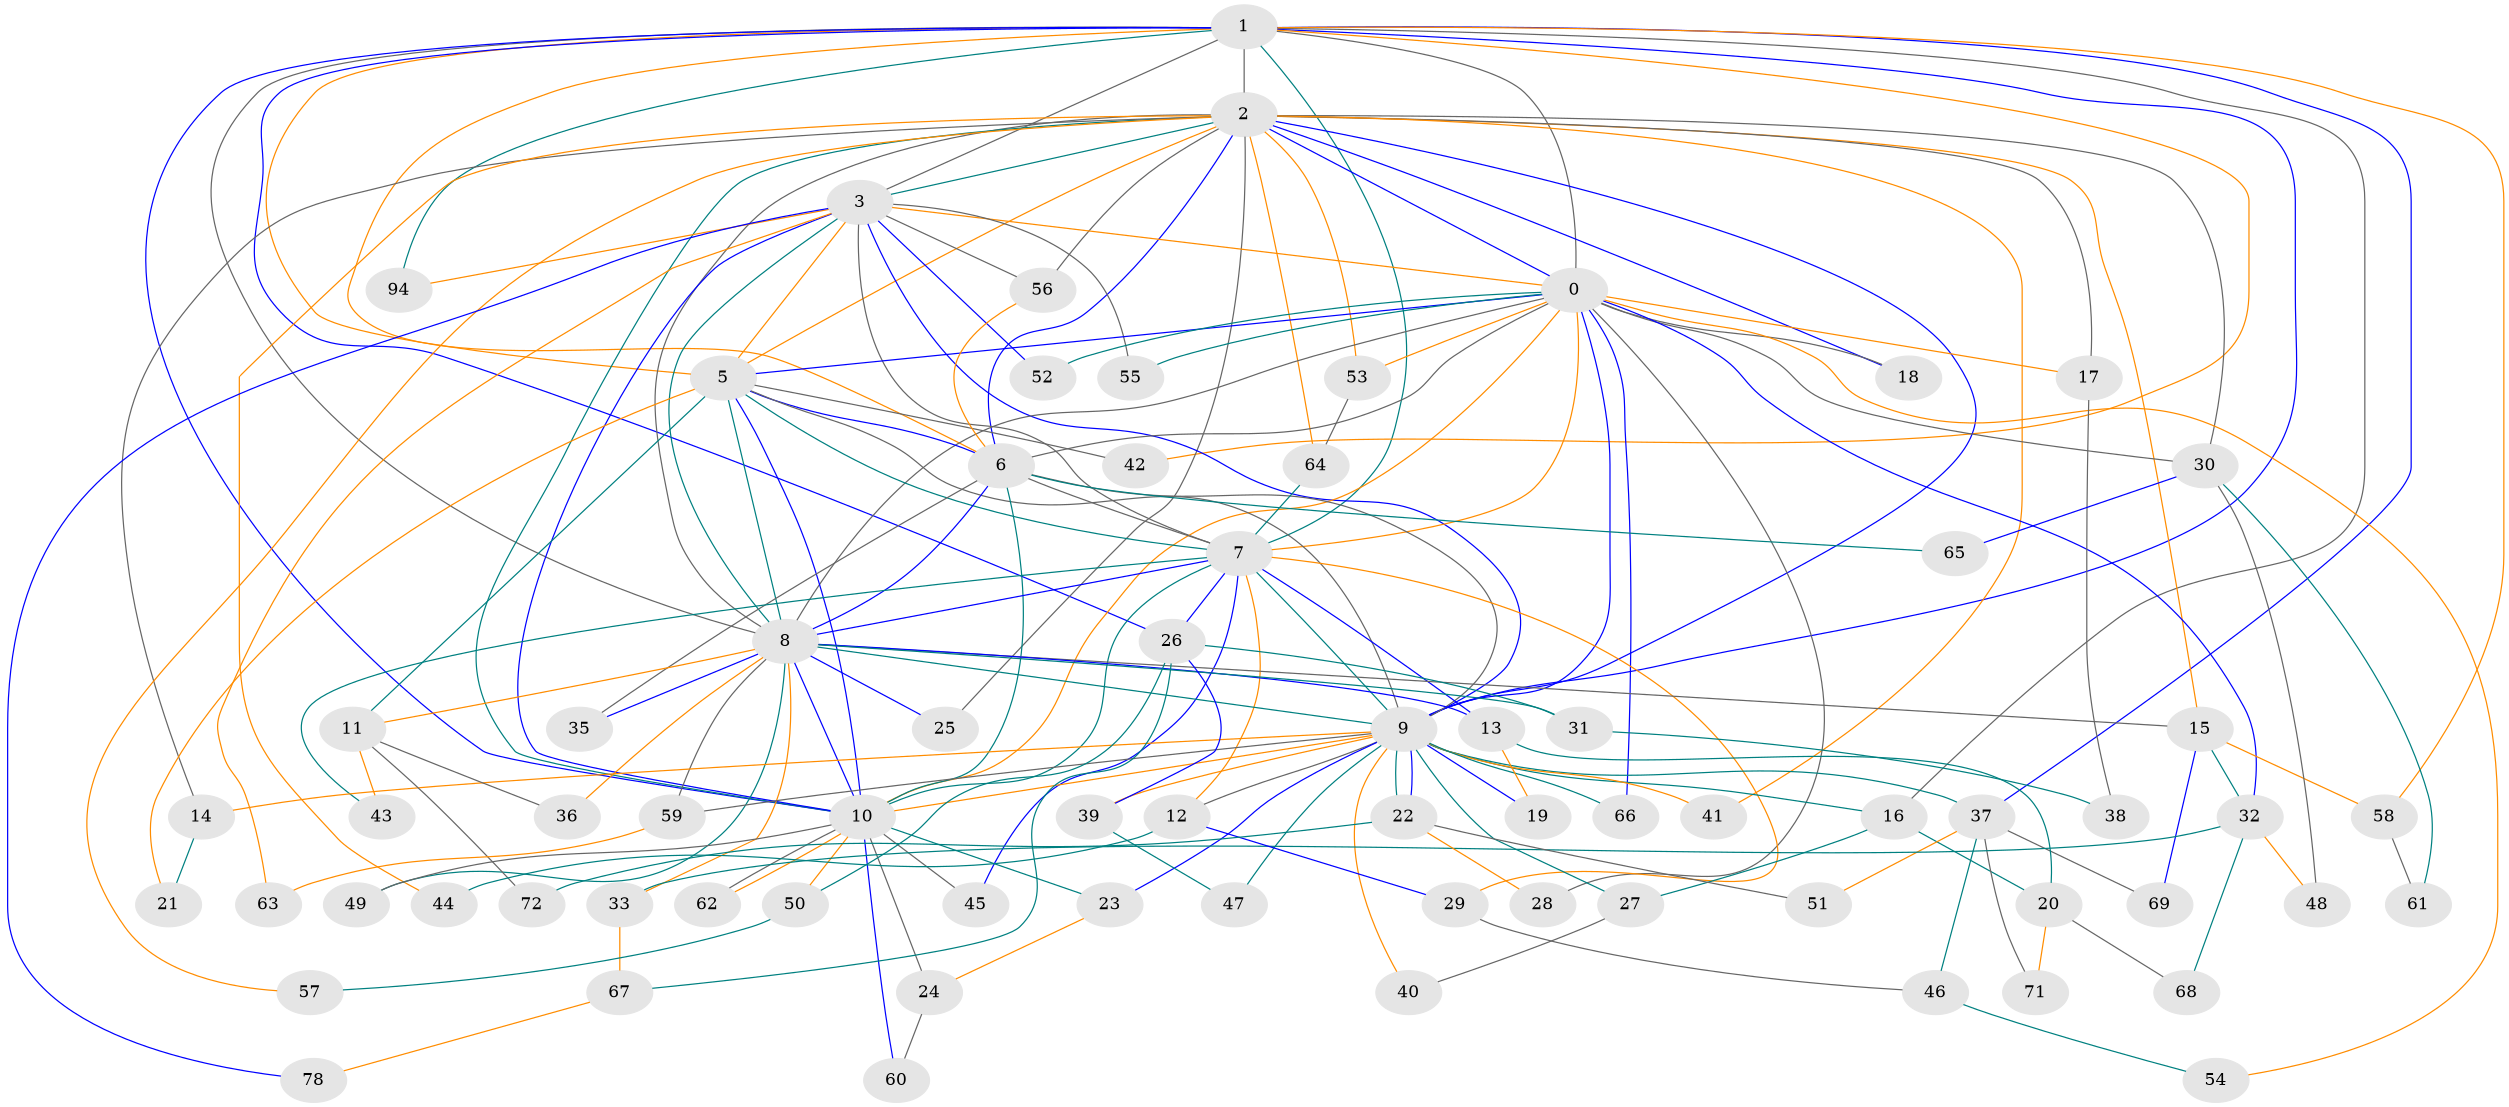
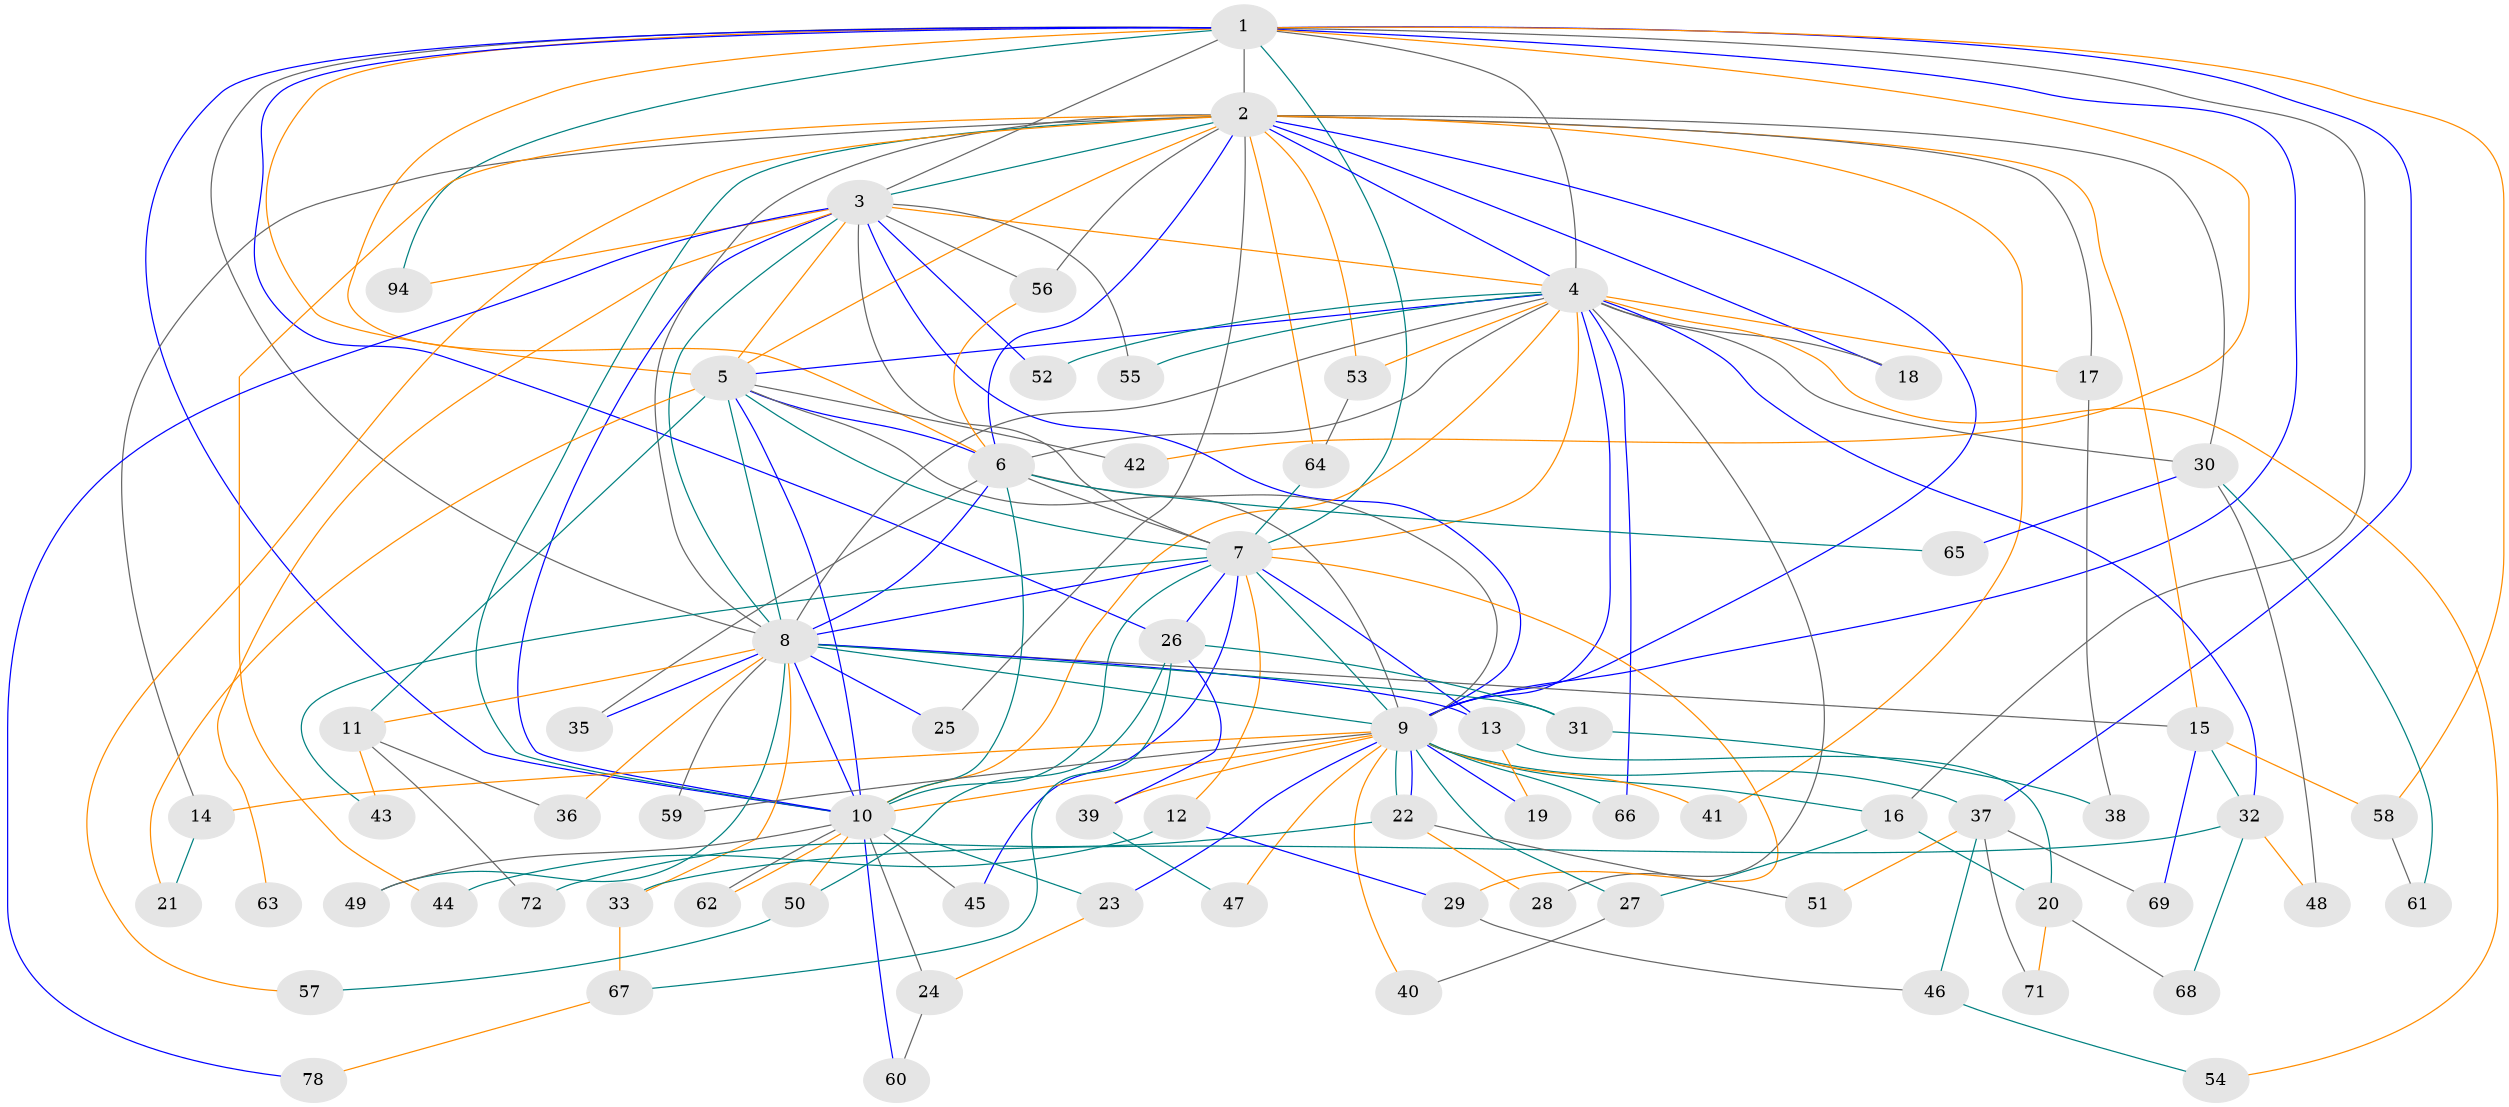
(1575, 290) -> (1575, 290)
(1291, 773) -> none
(1307, 808) -> (1307, 808)
(469, 858) -> none
